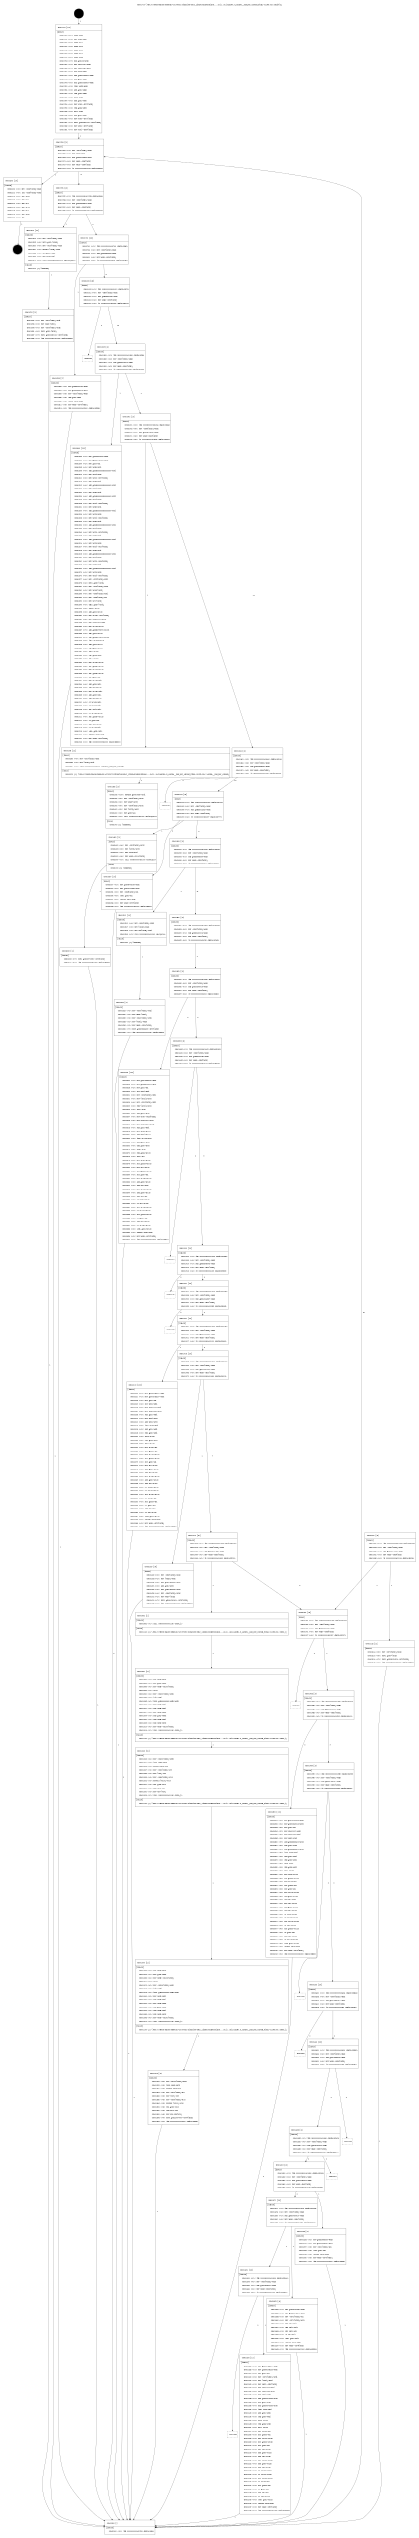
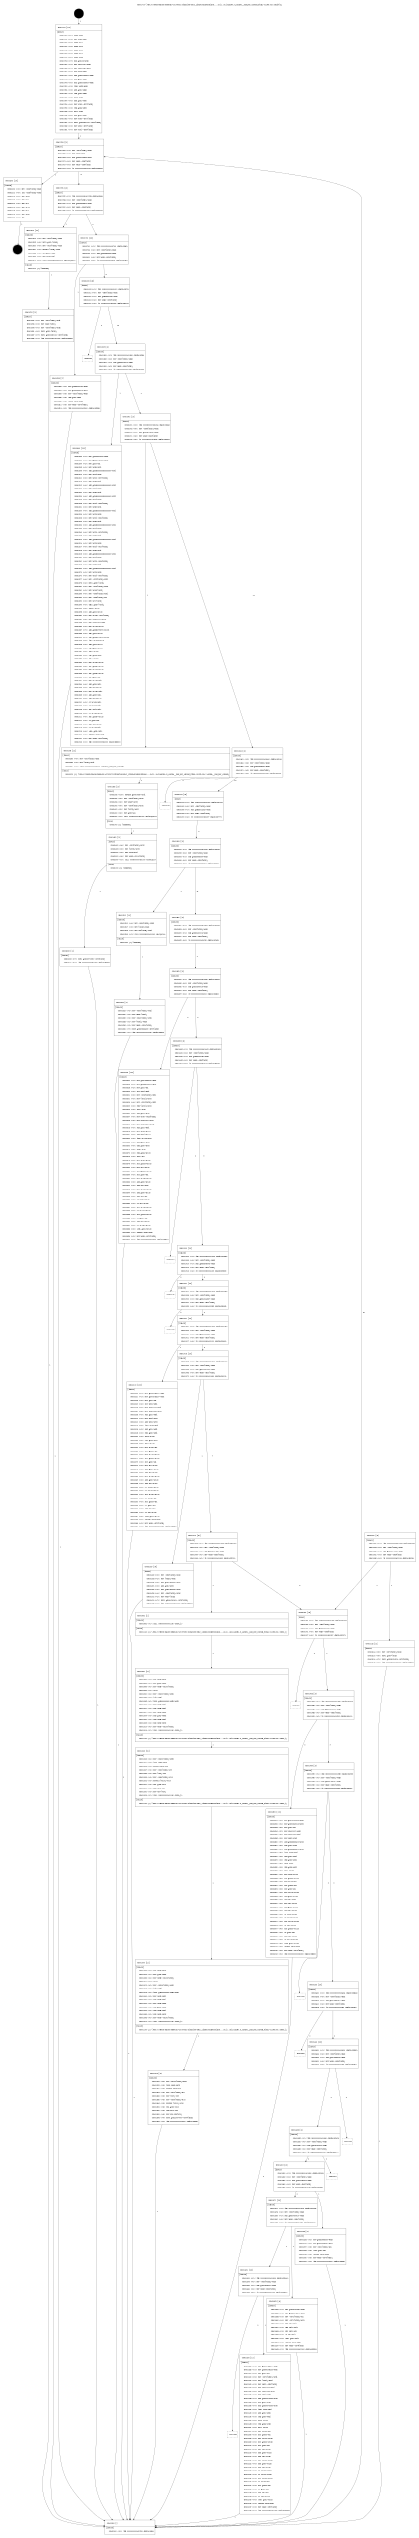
(169, 829) -> (132, 831)
(127, 892) -> none
